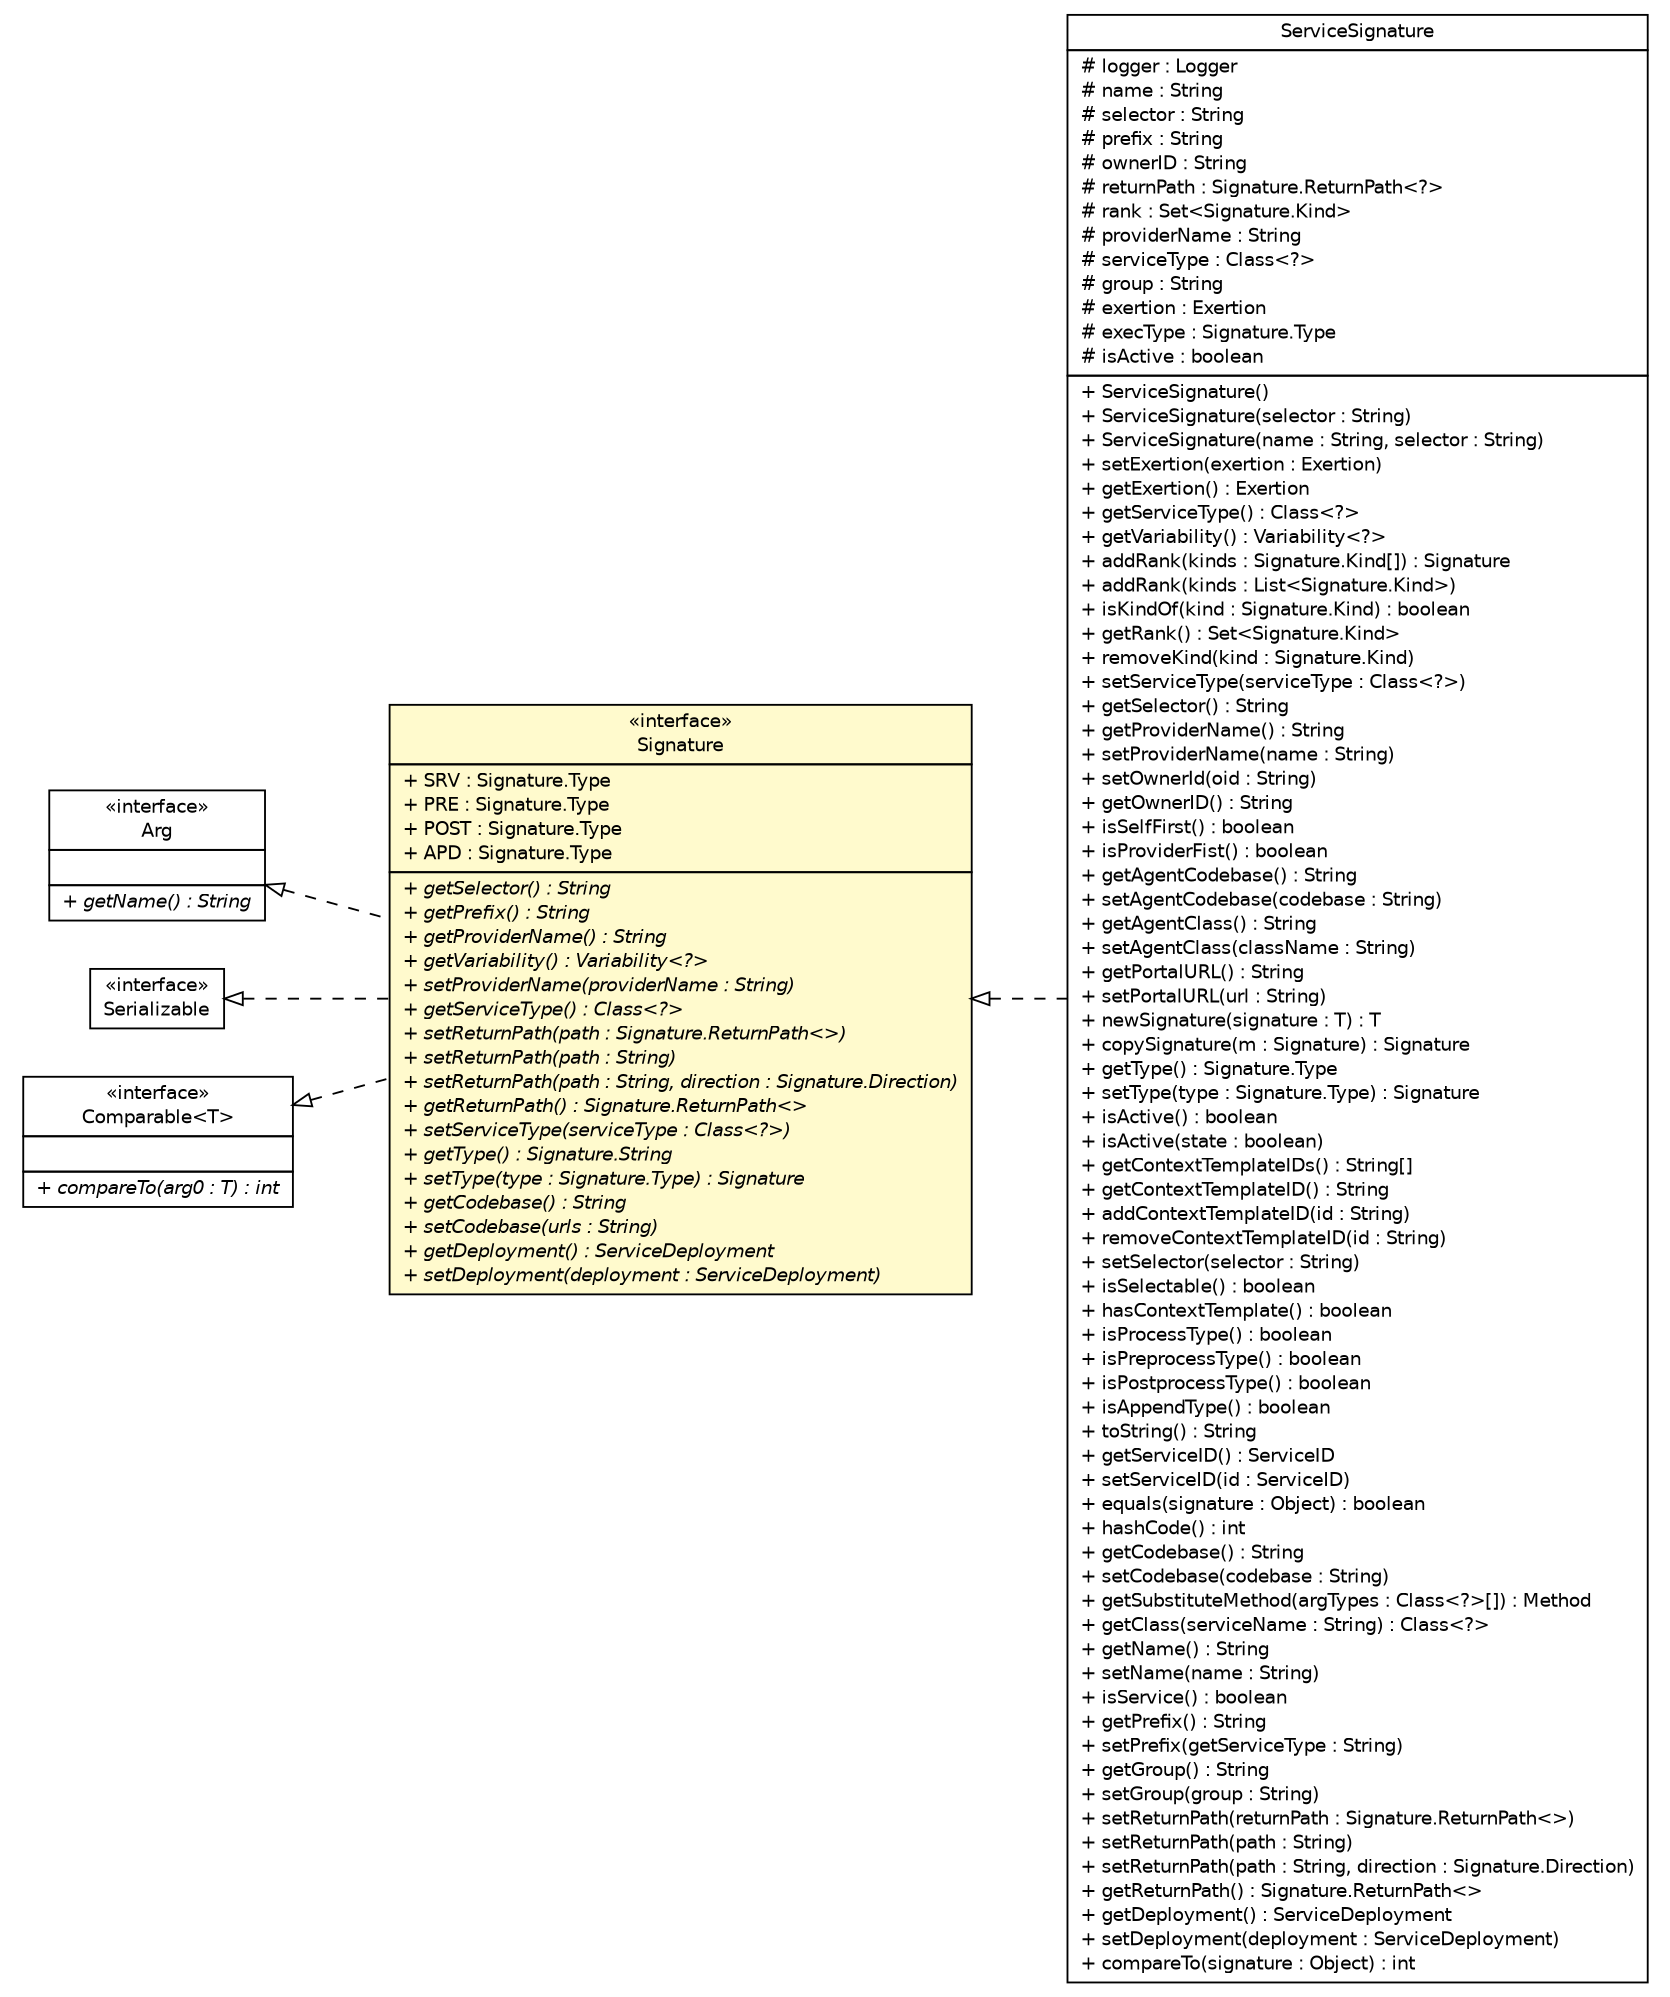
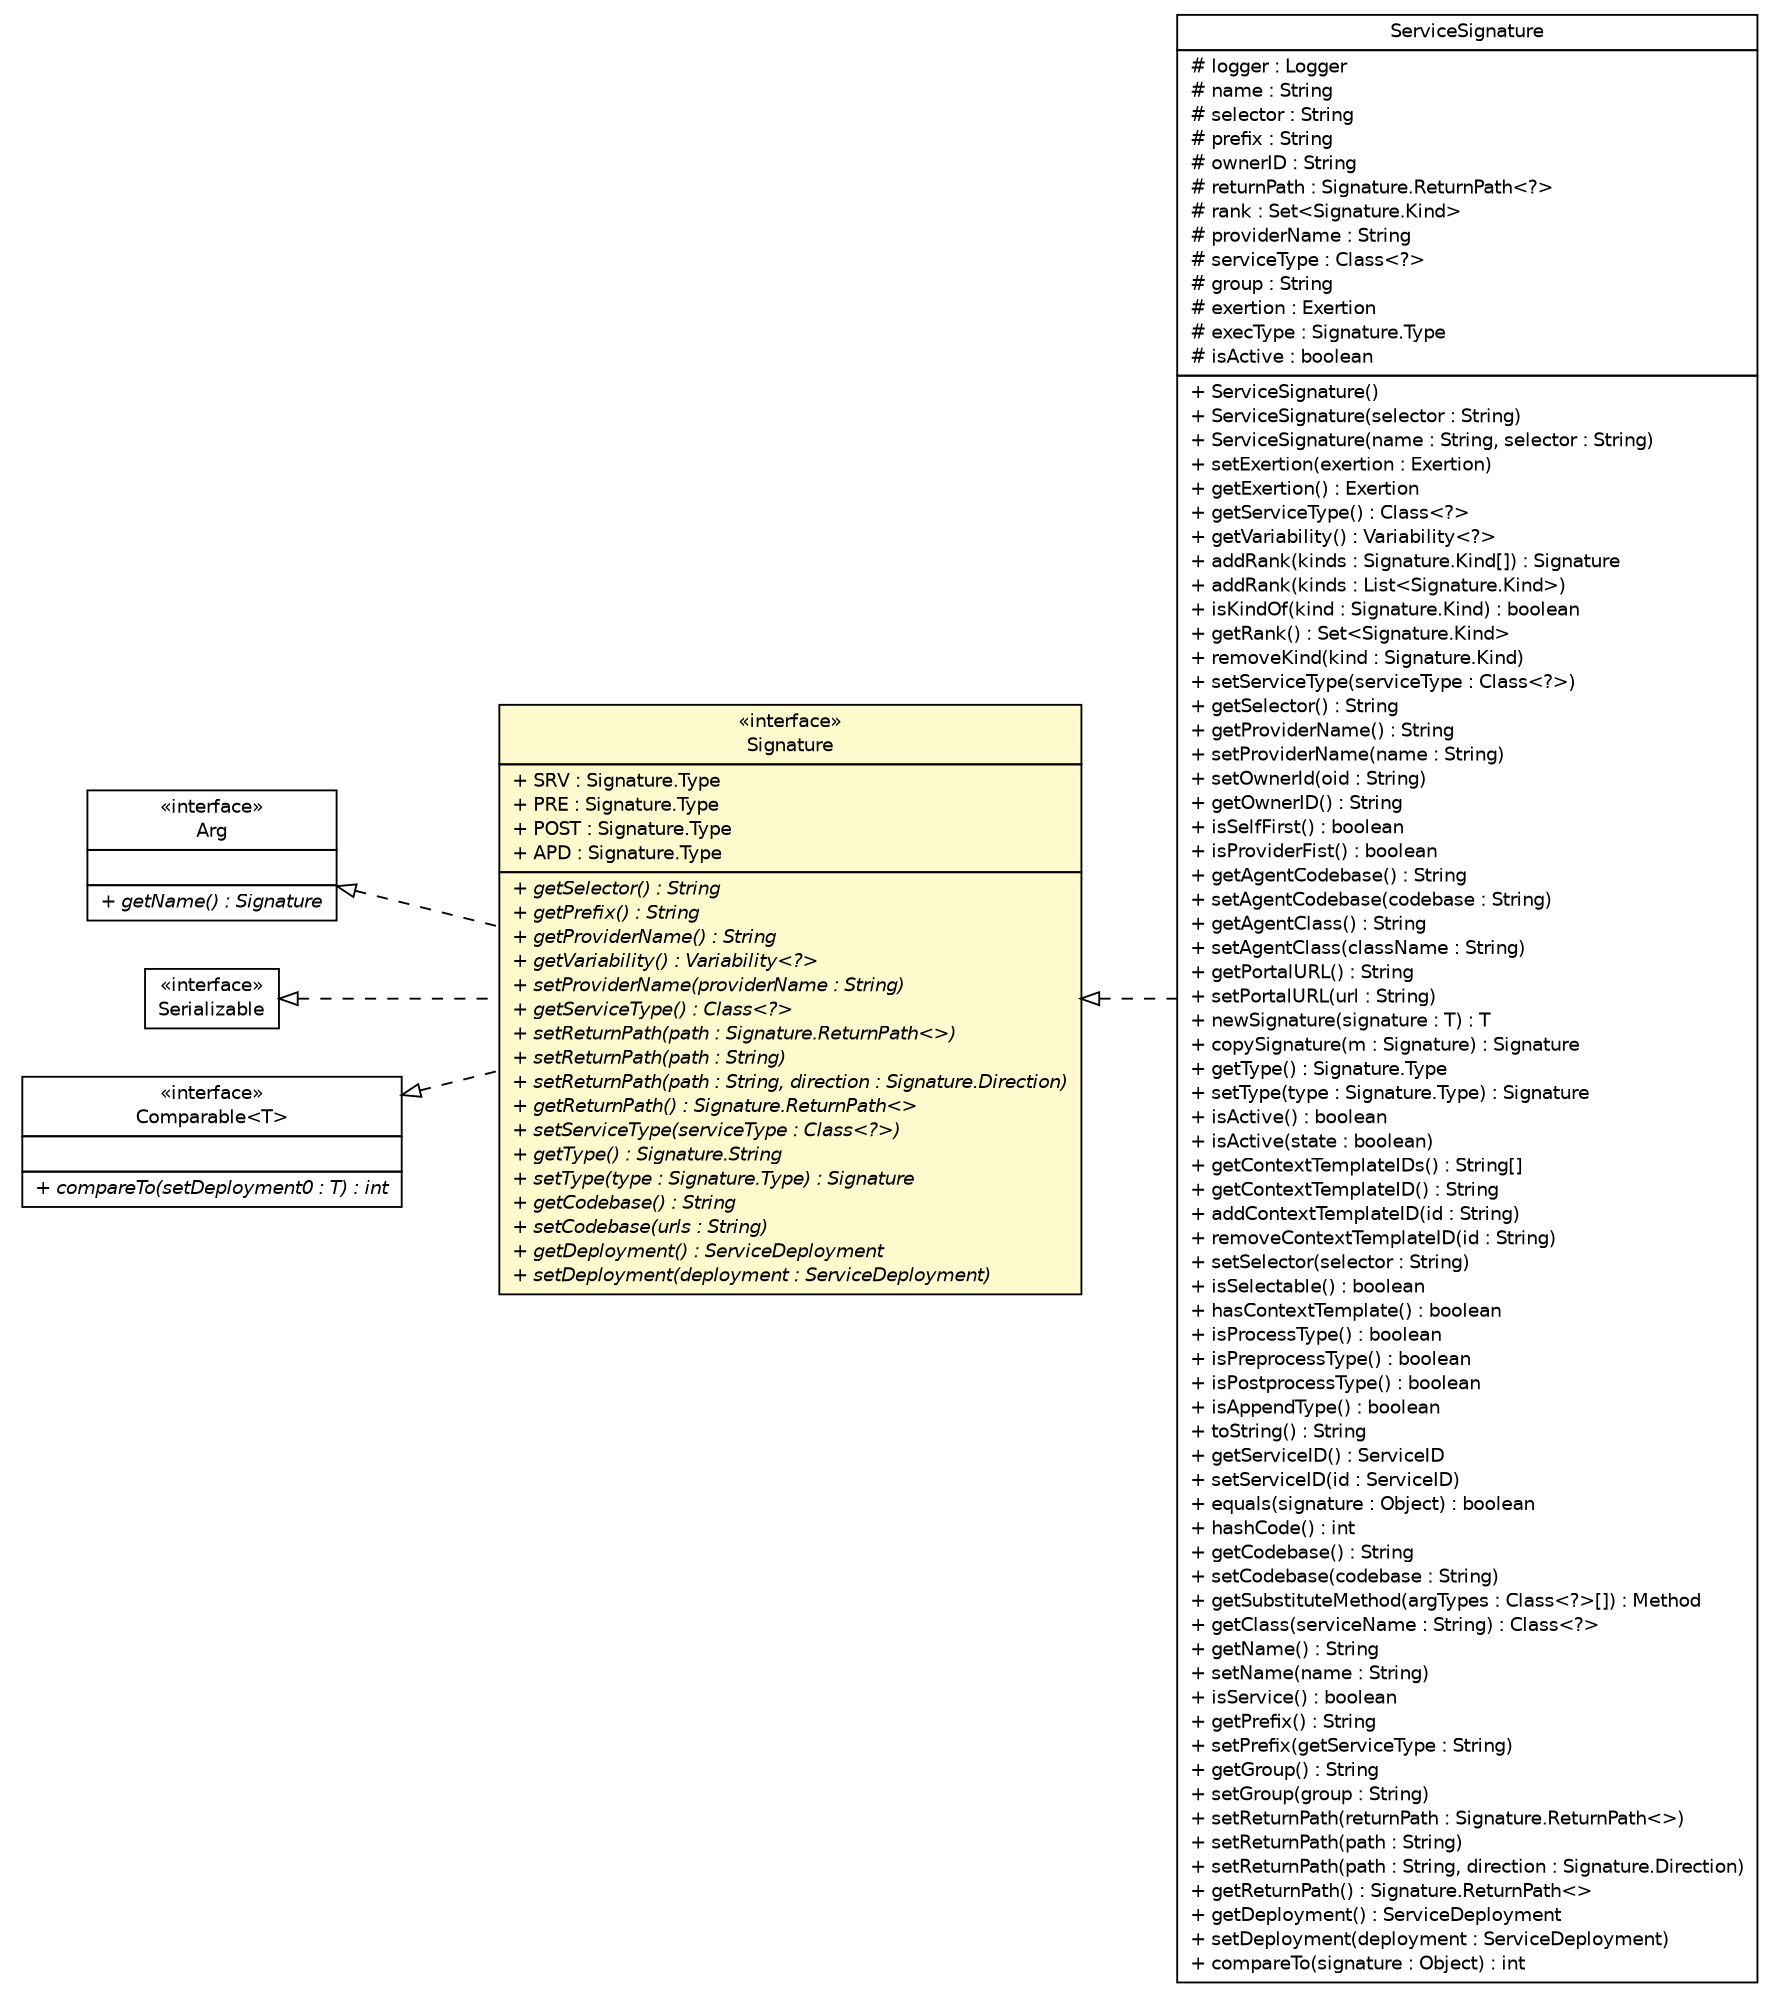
(157, 902) -> (212, 902)
(158, 1188) -> (212, 1188)
